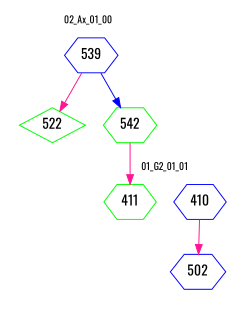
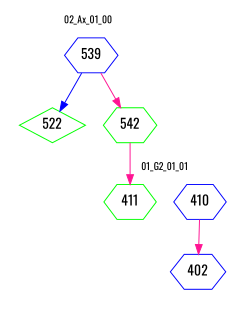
(108, 86) -> (108, 86)
(73, 88) -> (73, 88)
(198, 272) -> (198, 272)
